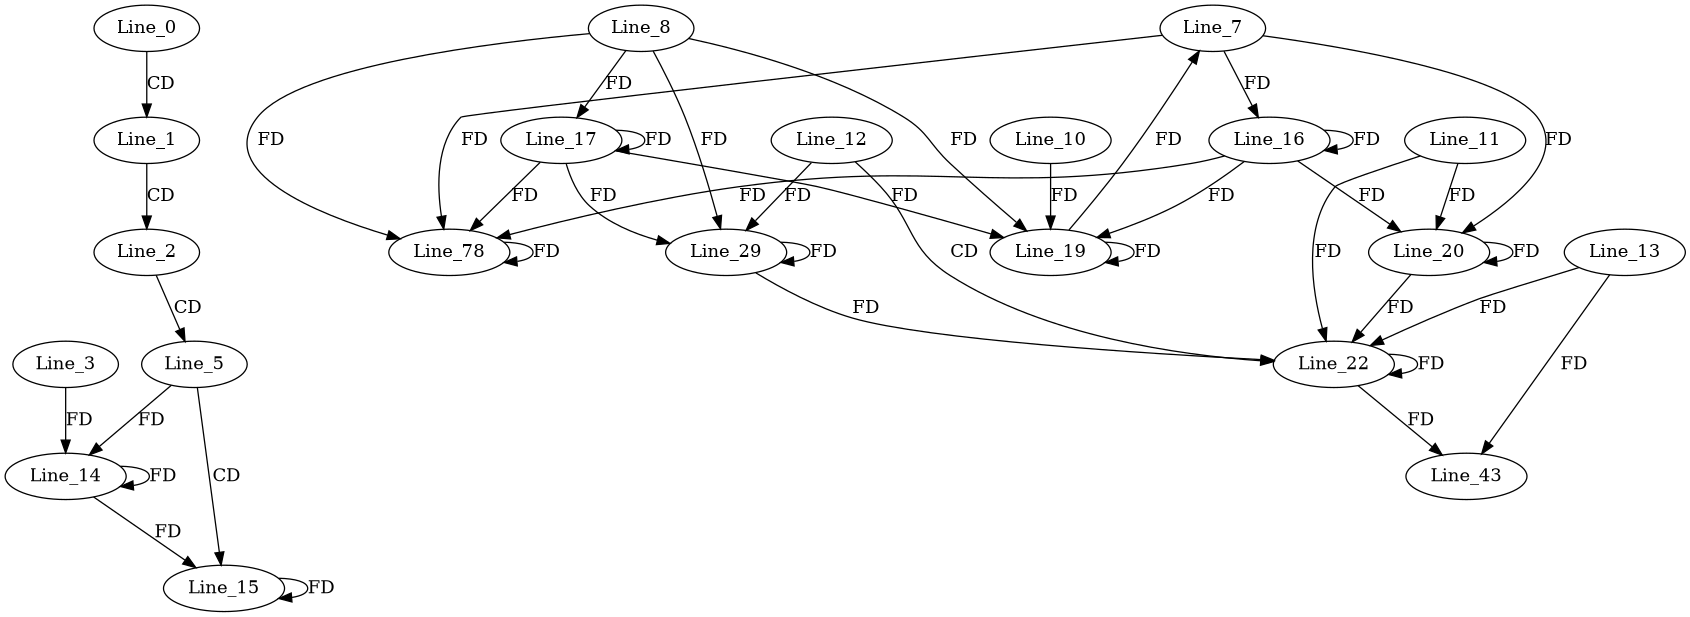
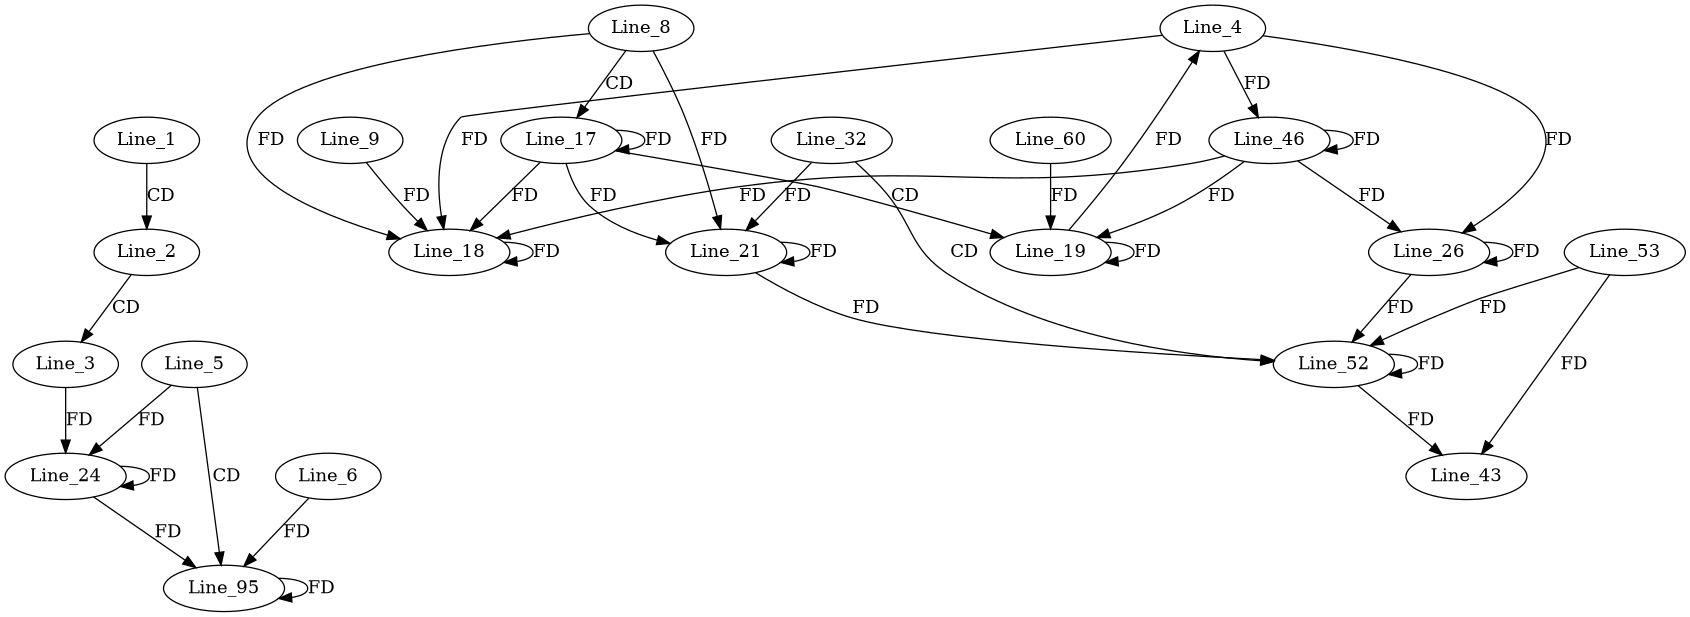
(147, 28) -> none
(1213, 28) -> (1213, 28)
(619, 84) -> (619, 84)
(871, 99) -> none
none -> (350, 140)
(832, 140) -> (832, 140)
(1051, 140) -> (1051, 140)
(1269, 140) -> (1269, 140)
(1465, 140) -> none
(905, 196) -> (905, 196)
(449, 252) -> (449, 252)
(726, 252) -> (726, 252)
(1429, 252) -> (1429, 252)
(1625, 252) -> (1625, 252)
(168, 302) -> (110, 303)
(1334, 364) -> (1334, 364)
(66, 476) -> (66, 476)
none -> (328, 476)
(224, 588) -> (224, 588)
